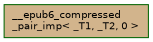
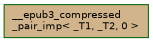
(76, 21) -> (76, 21)
